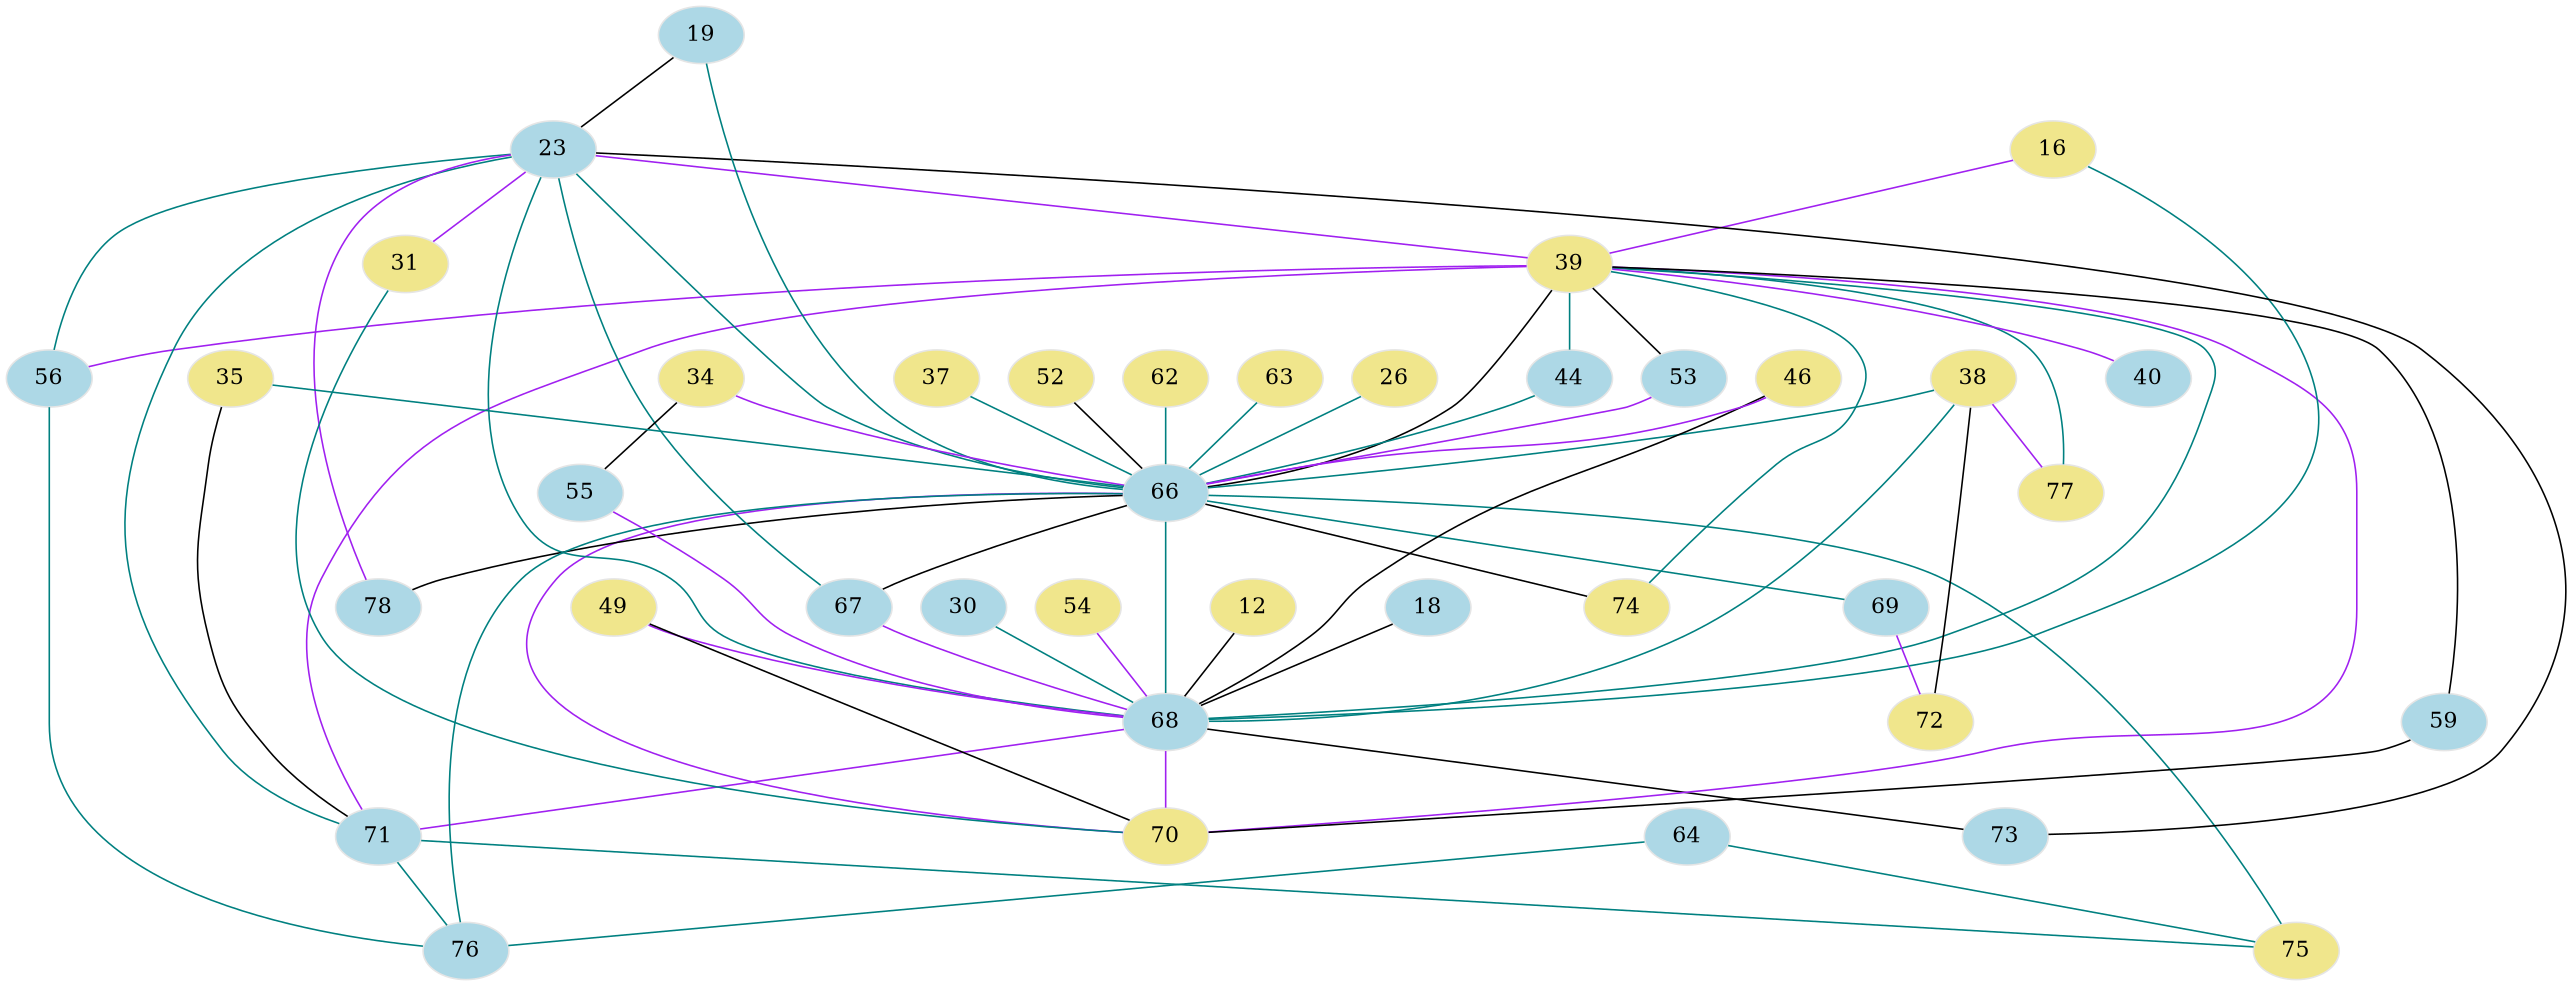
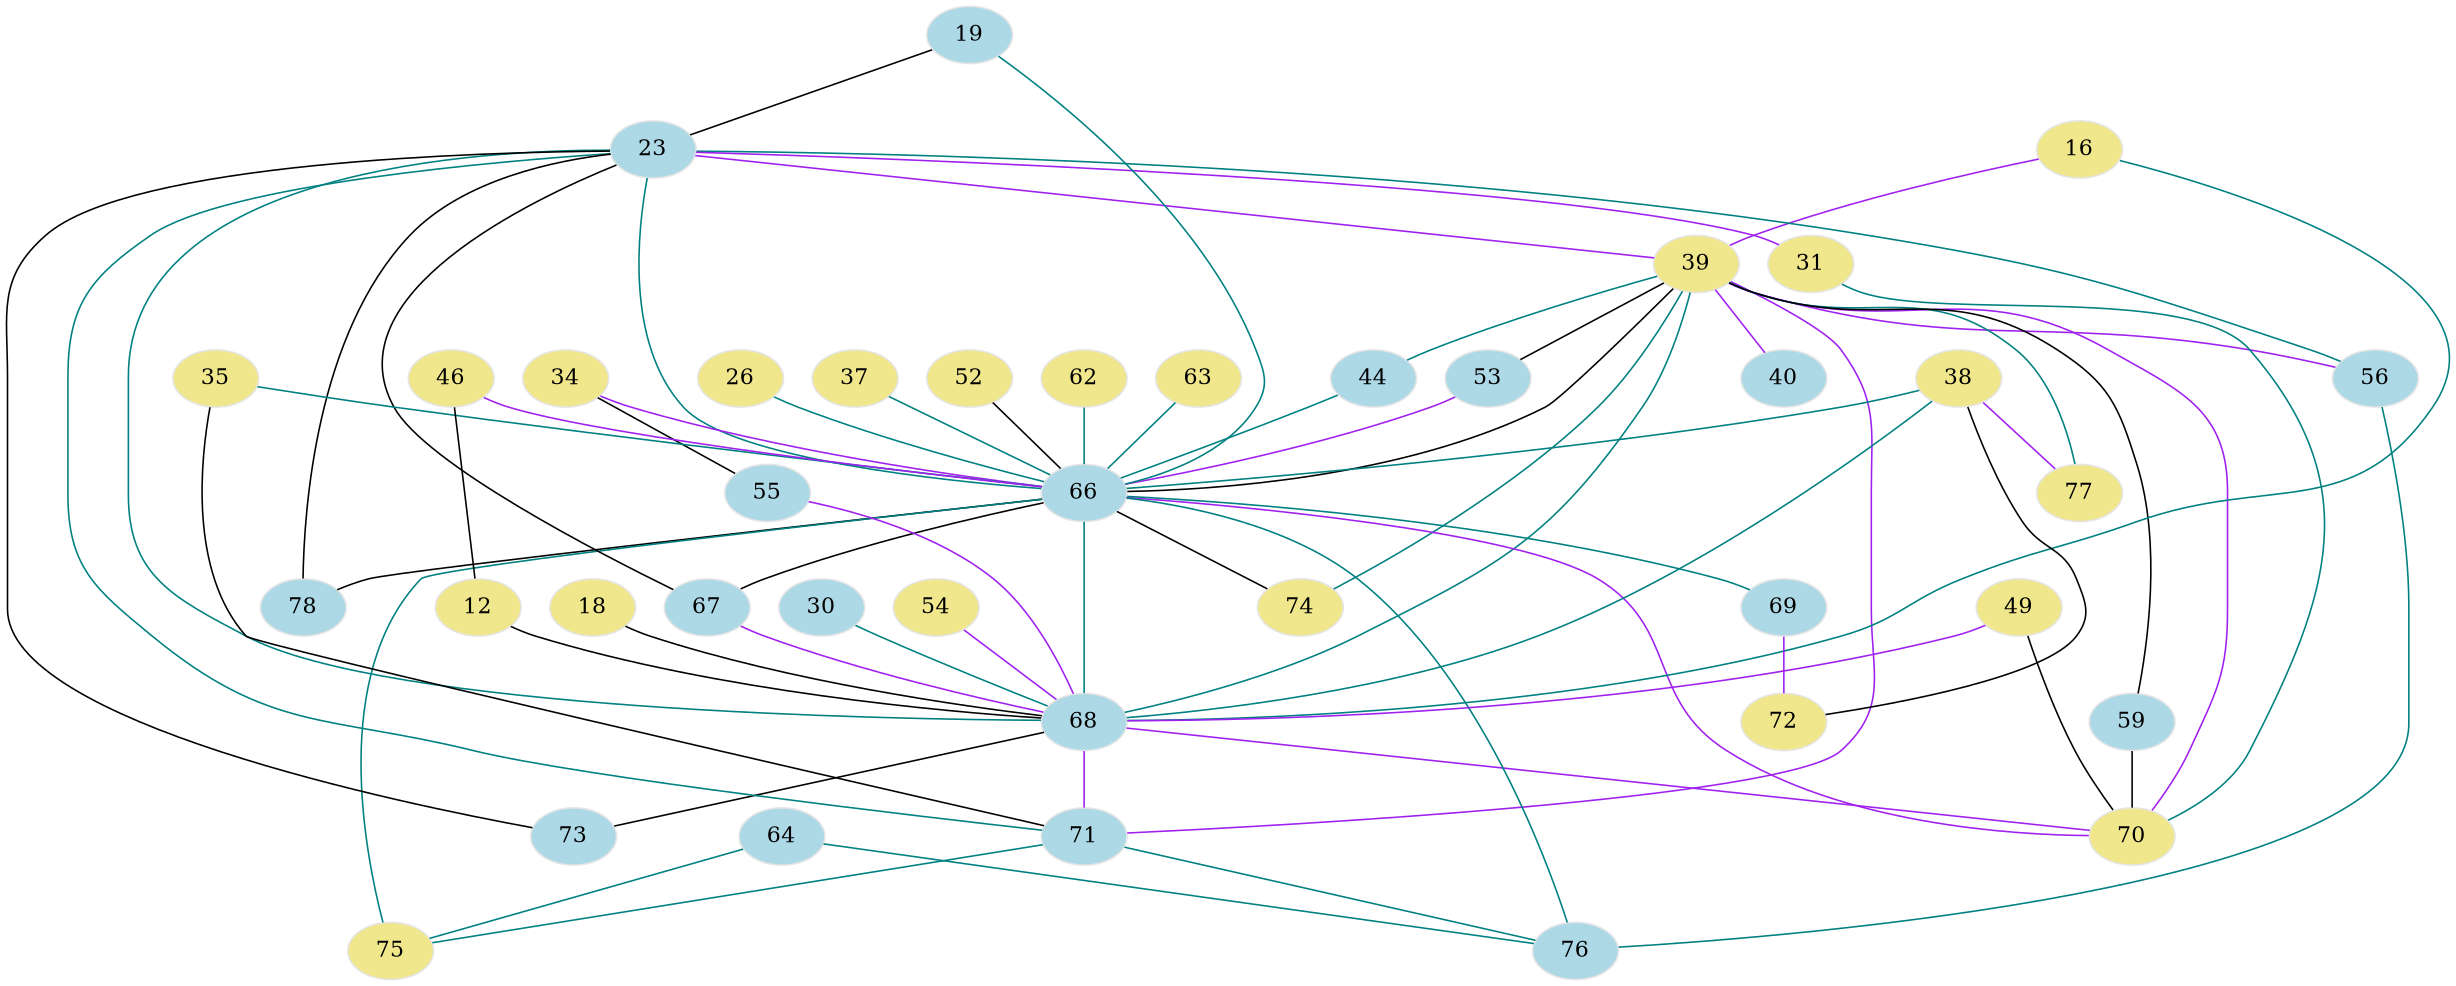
(319, 315) -> (368, 295)
(646, 410) -> (390, 393)
(1466, 522) -> (465, 493)
(1428, 607) -> (593, 607)
